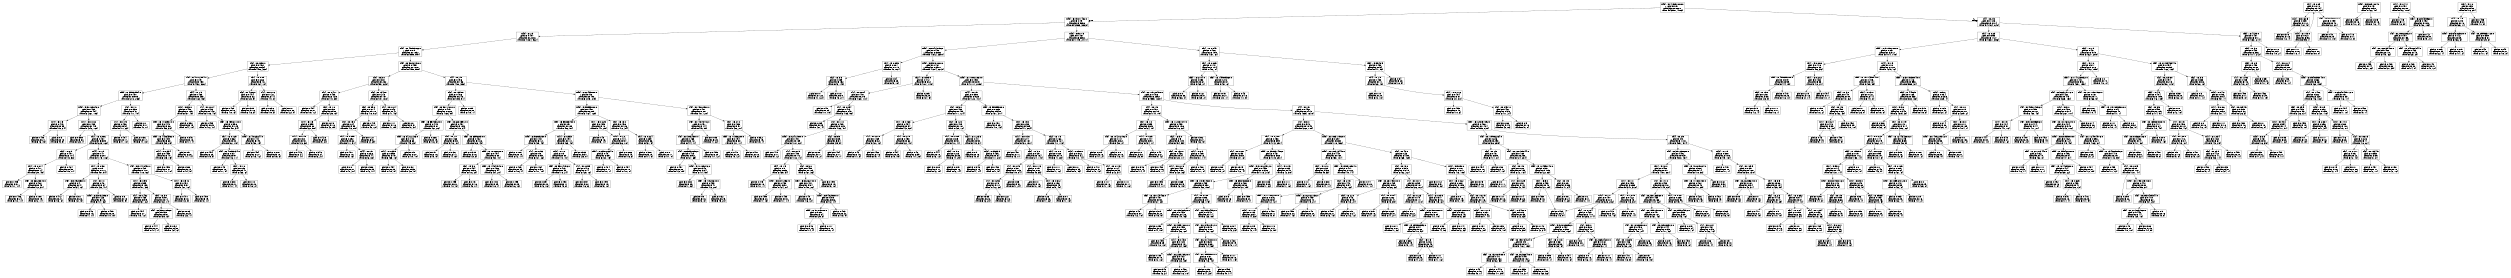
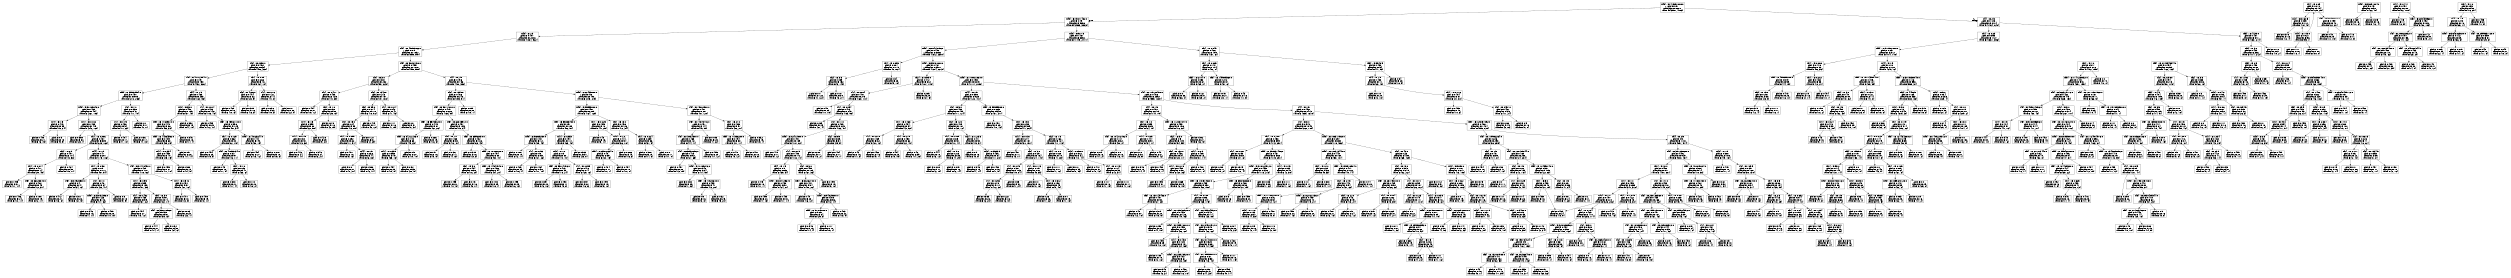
(2300, 29) -> (2303, 30)
(2088, 52) -> none
